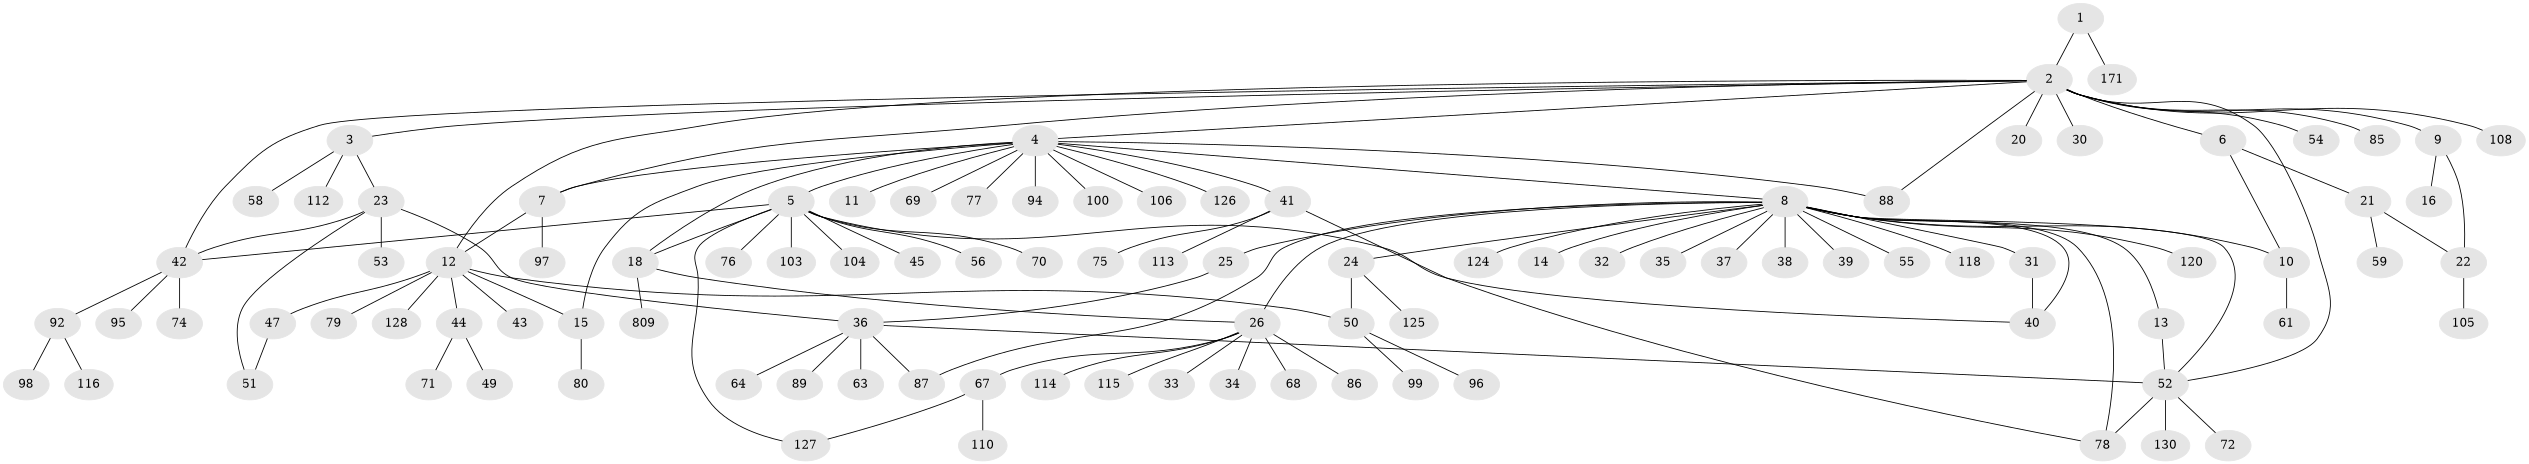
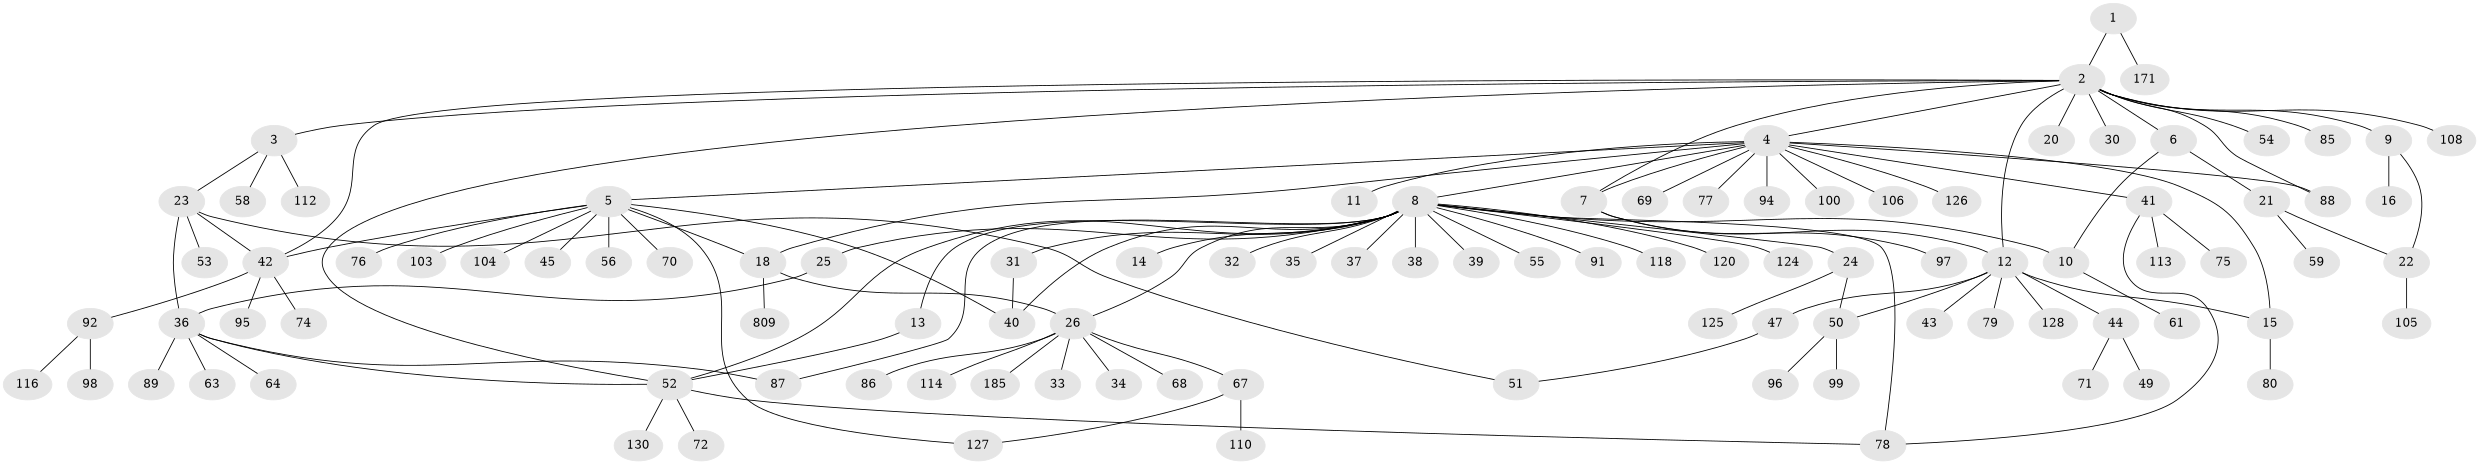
none -> (1598, 263)
(1109, 385) -> (995, 385)
